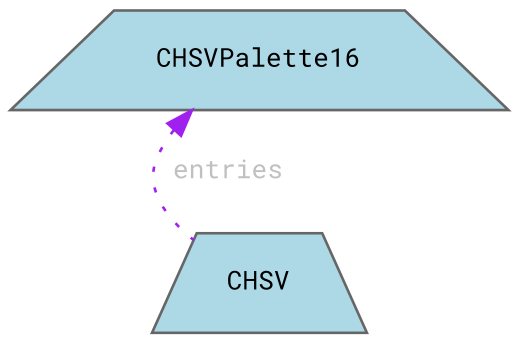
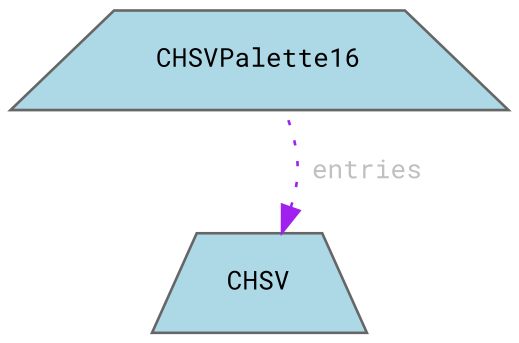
(155, 189) -> (297, 158)
